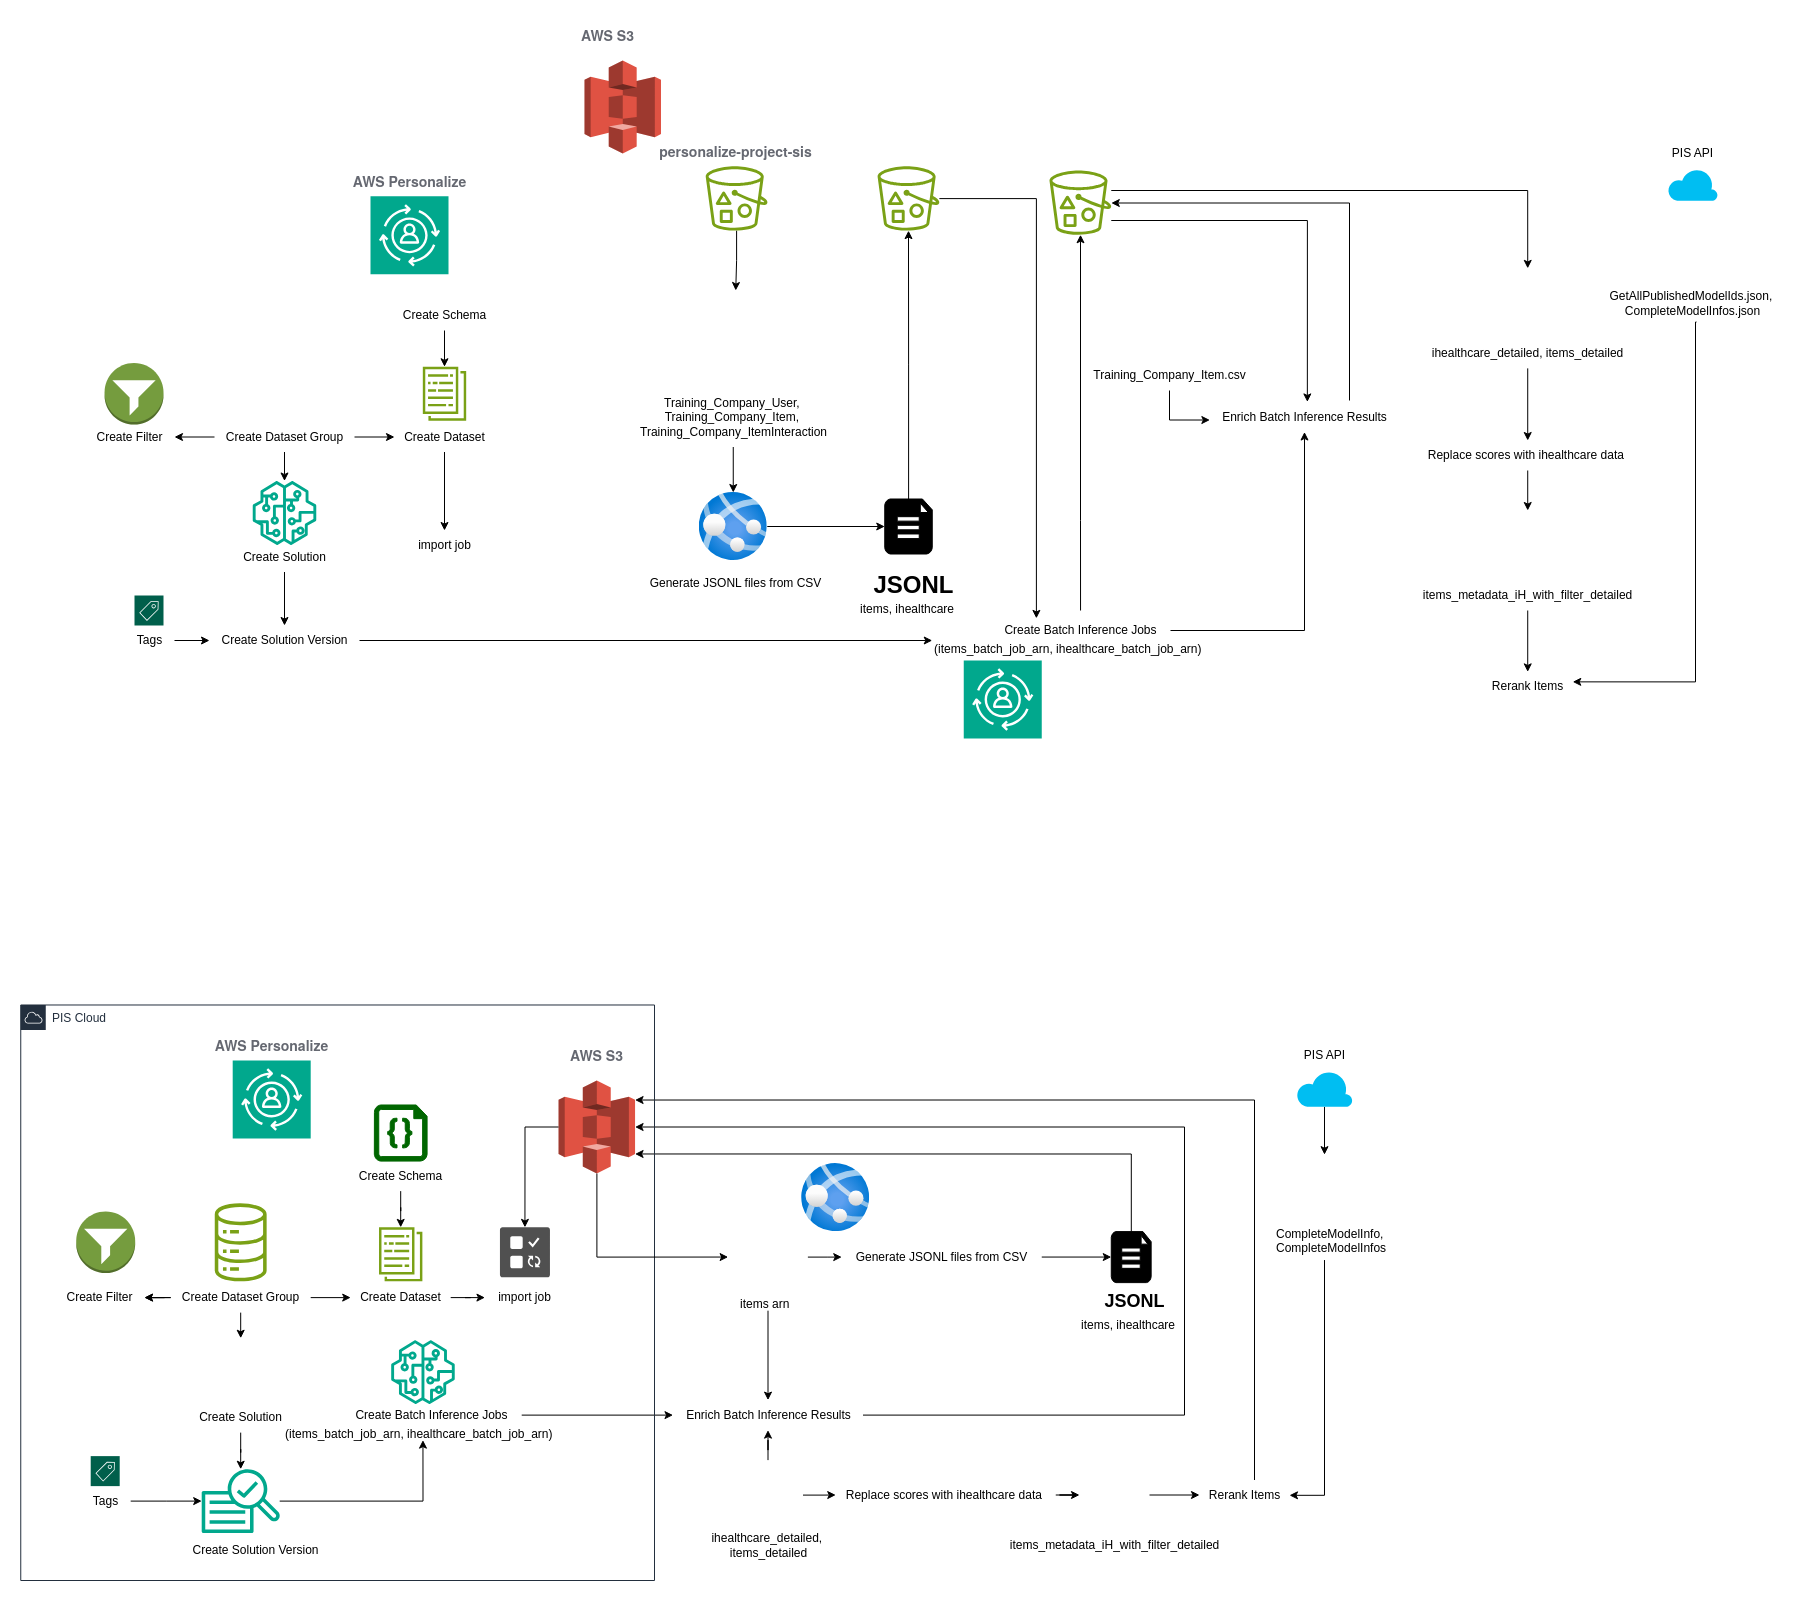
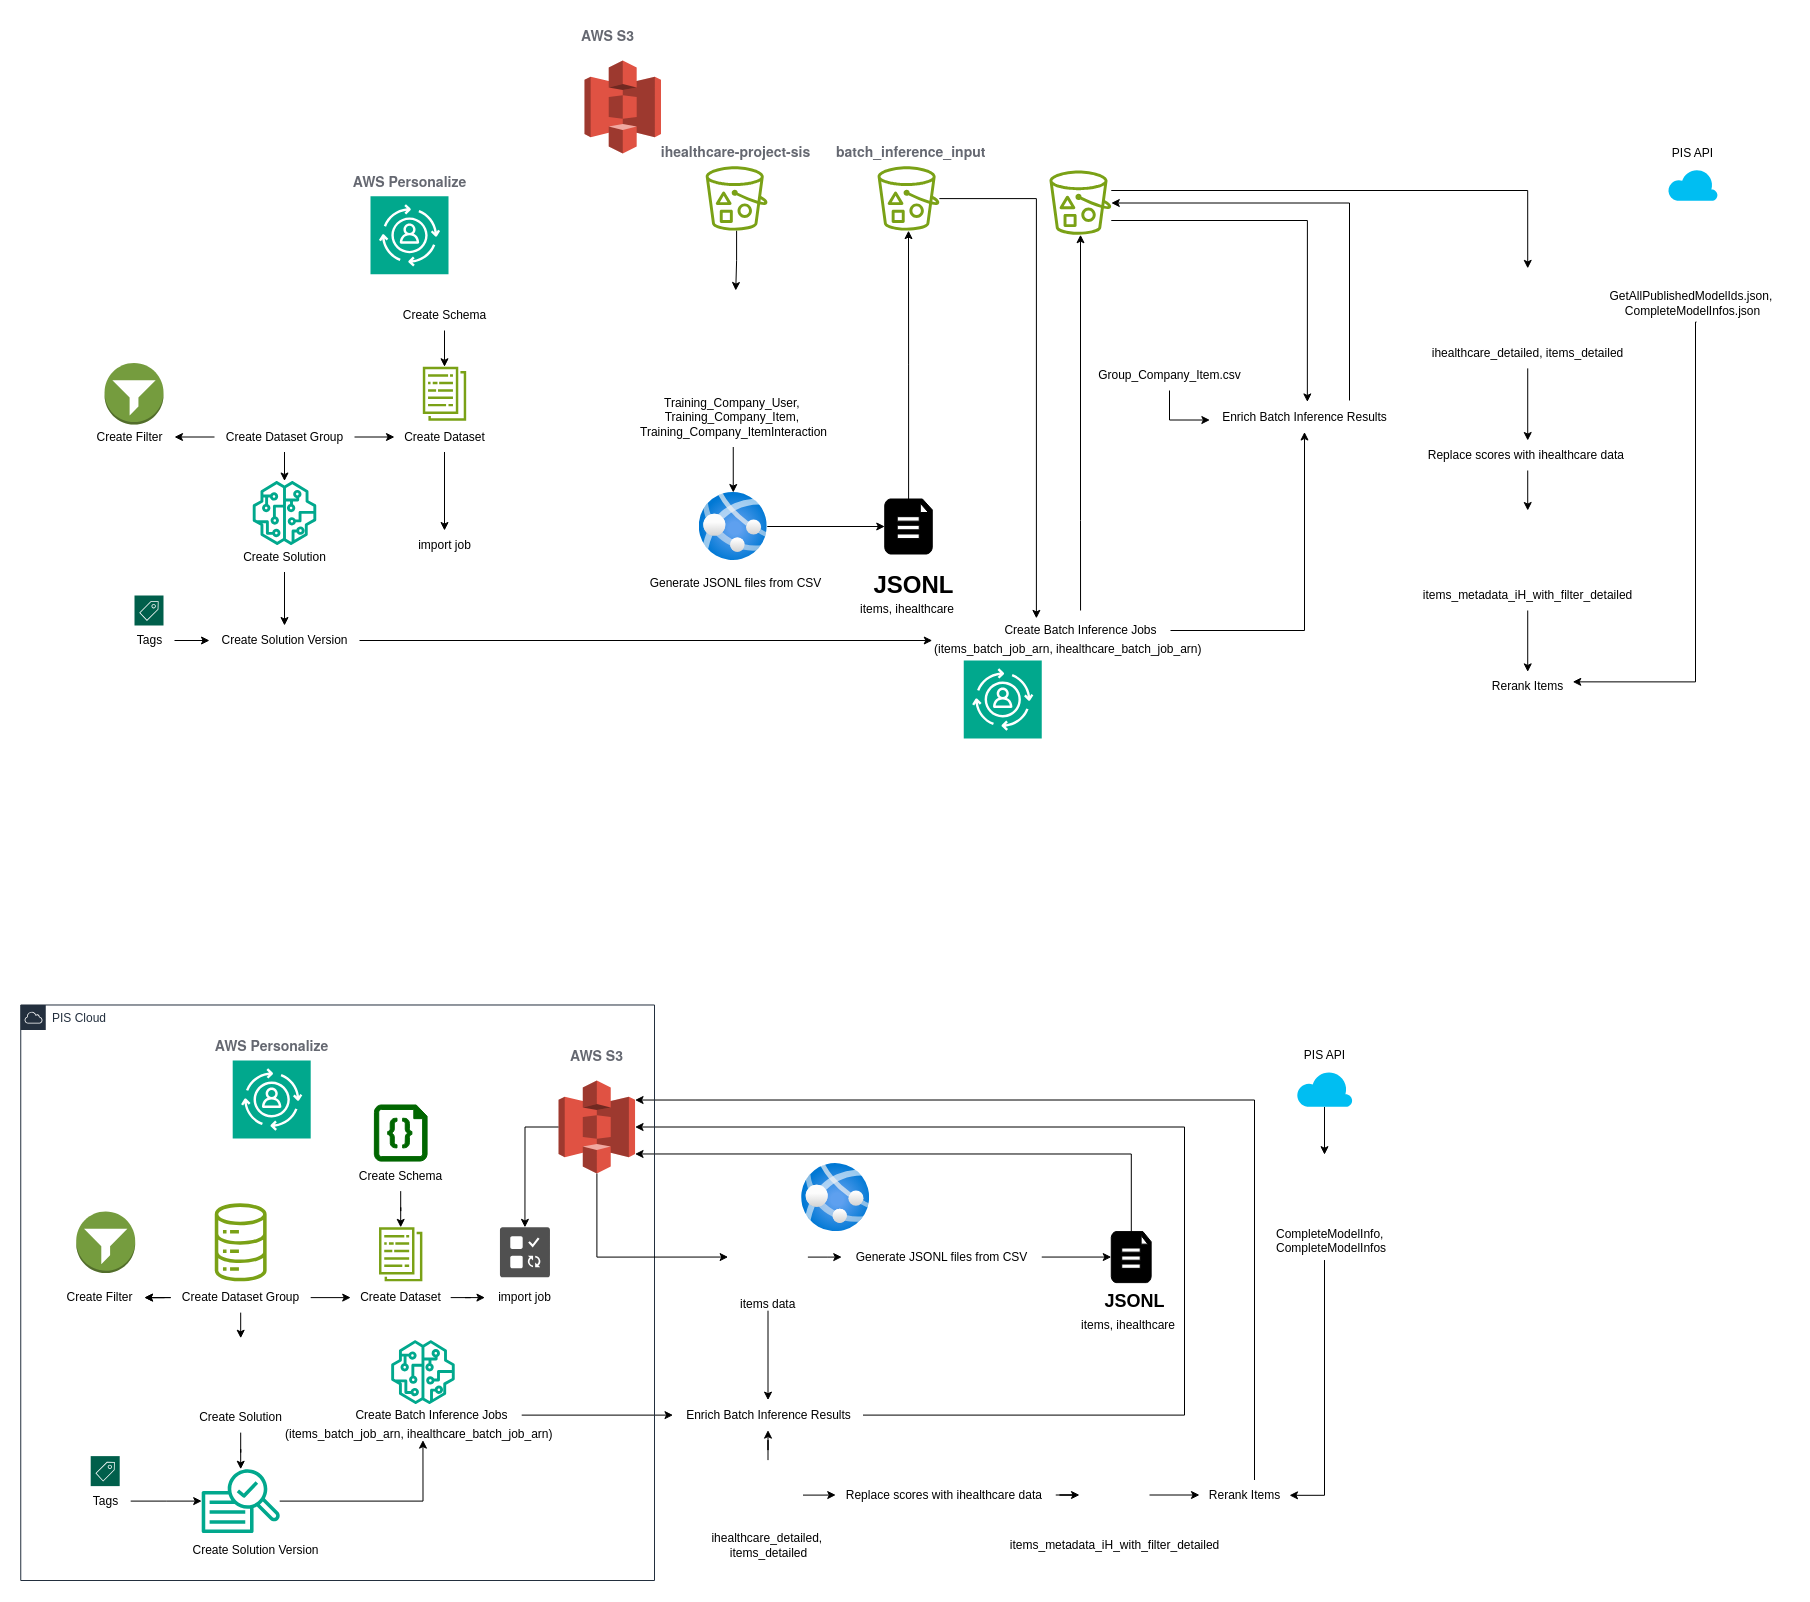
none -> (920, 151)
(736, 152) -> (736, 152)
(1170, 376) -> (1170, 376)
(768, 1305) -> (770, 1312)
